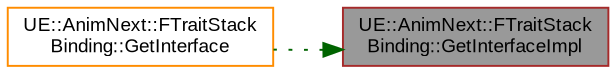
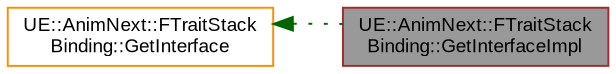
(298, 50) -> (318, 24)
